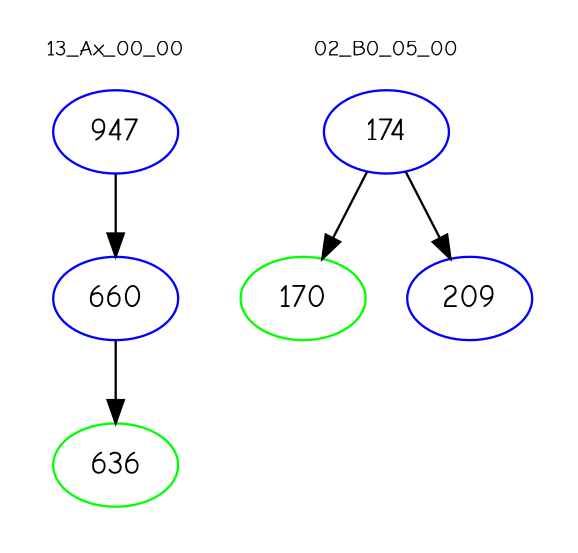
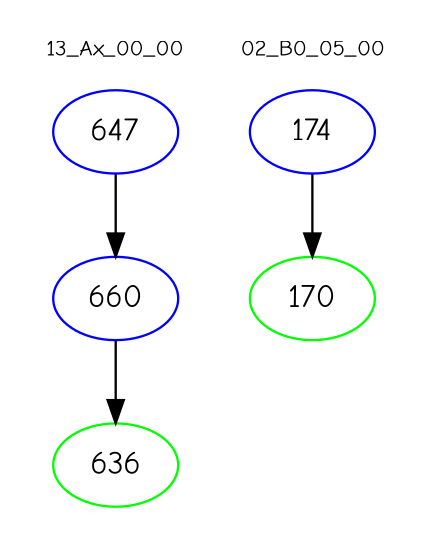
(116, 132) -> (116, 132)
(470, 298) -> none
